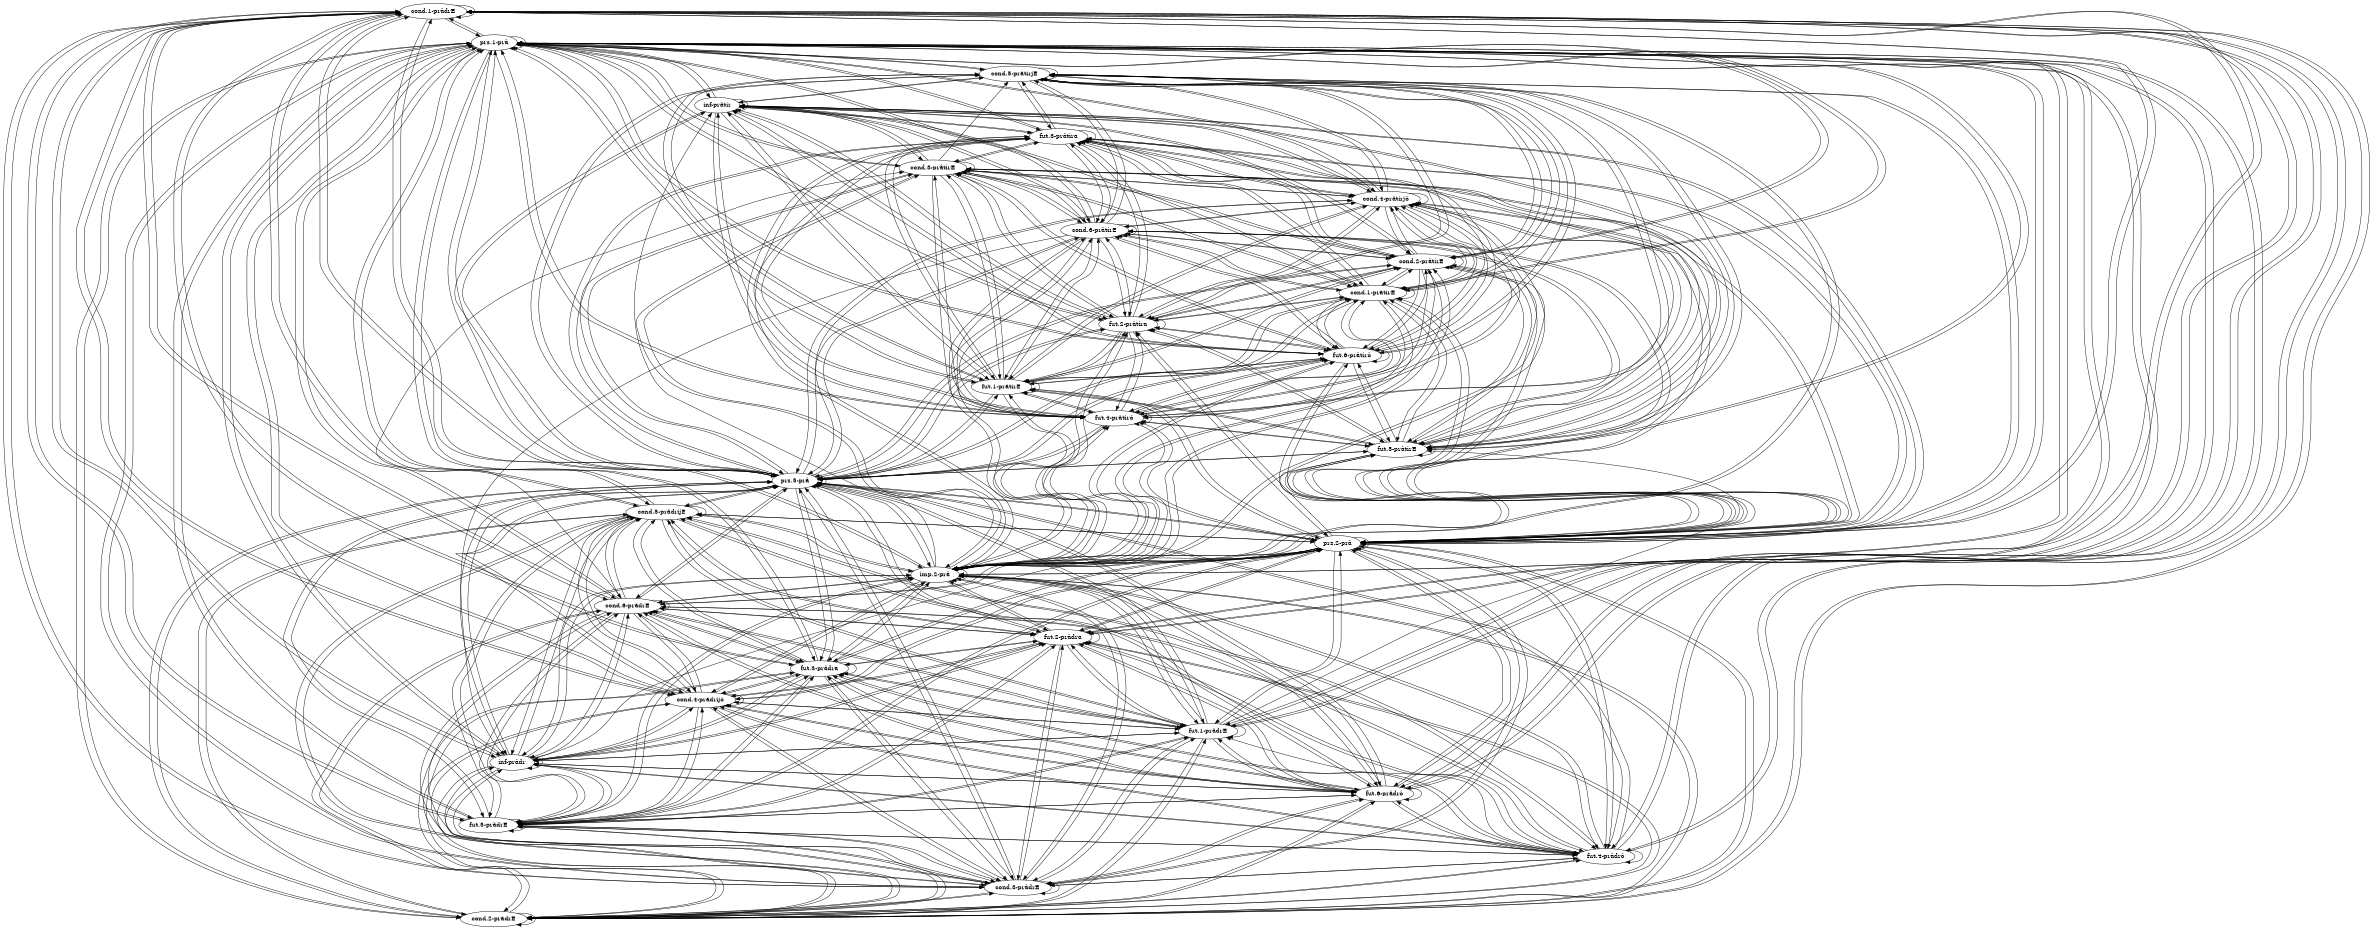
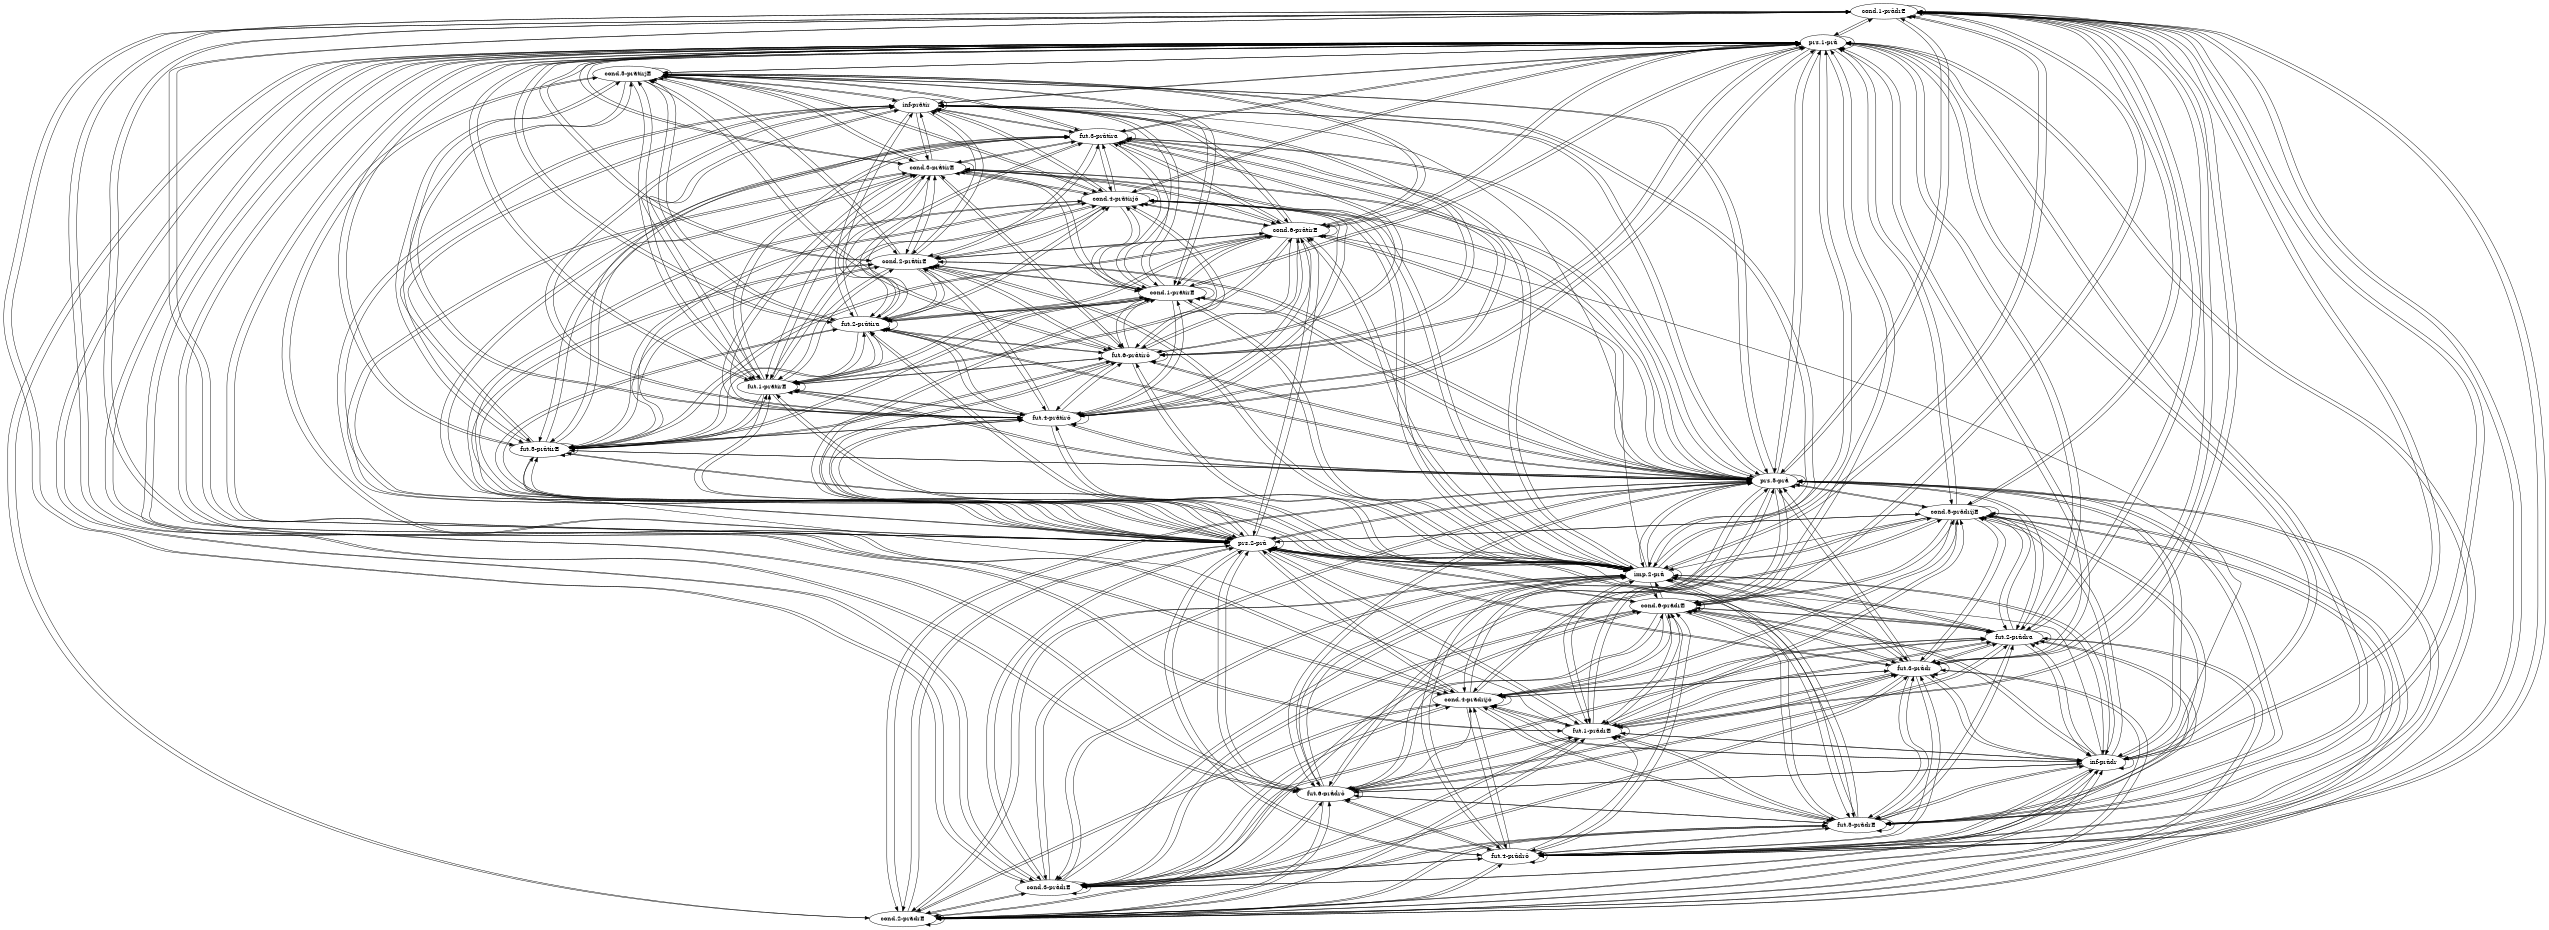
(466, 323) -> (797, 104)
(820, 541) -> none
(819, 669) -> (1915, 669)
(1037, 760) -> none
